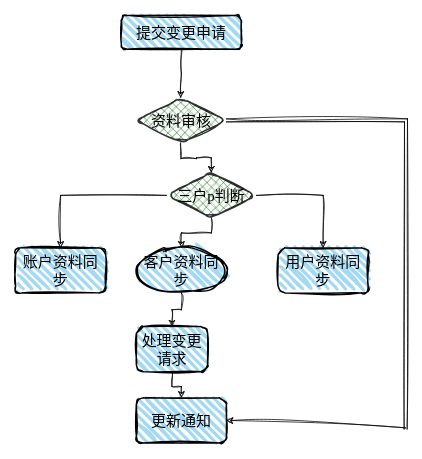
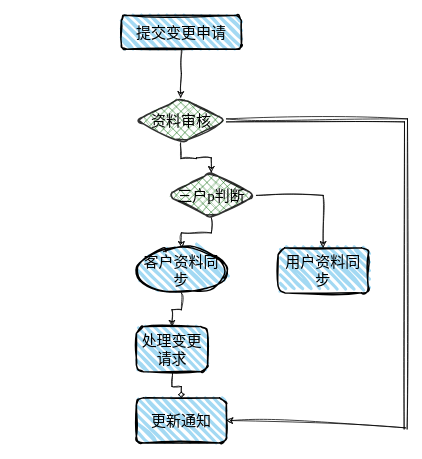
(90, 195) -> none
(60, 270) -> none
(181, 391) -> (181, 390)
